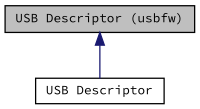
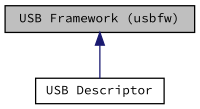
(100, 19) -> (100, 19)
